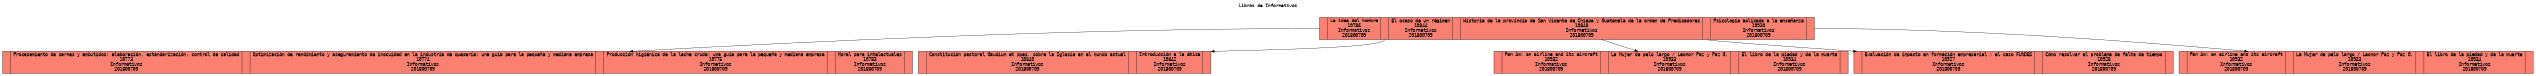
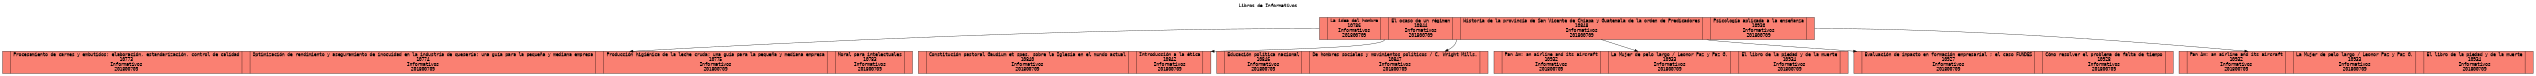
none -> (1352, 62)
